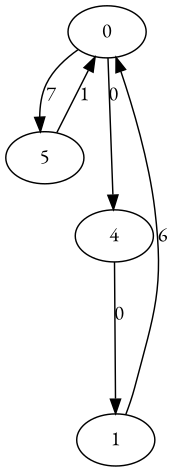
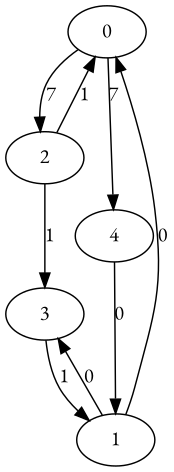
(114, 95) -> (114, 95)
(45, 158) -> (45, 158)
(163, 236) -> (163, 236)
none -> (45, 314)
